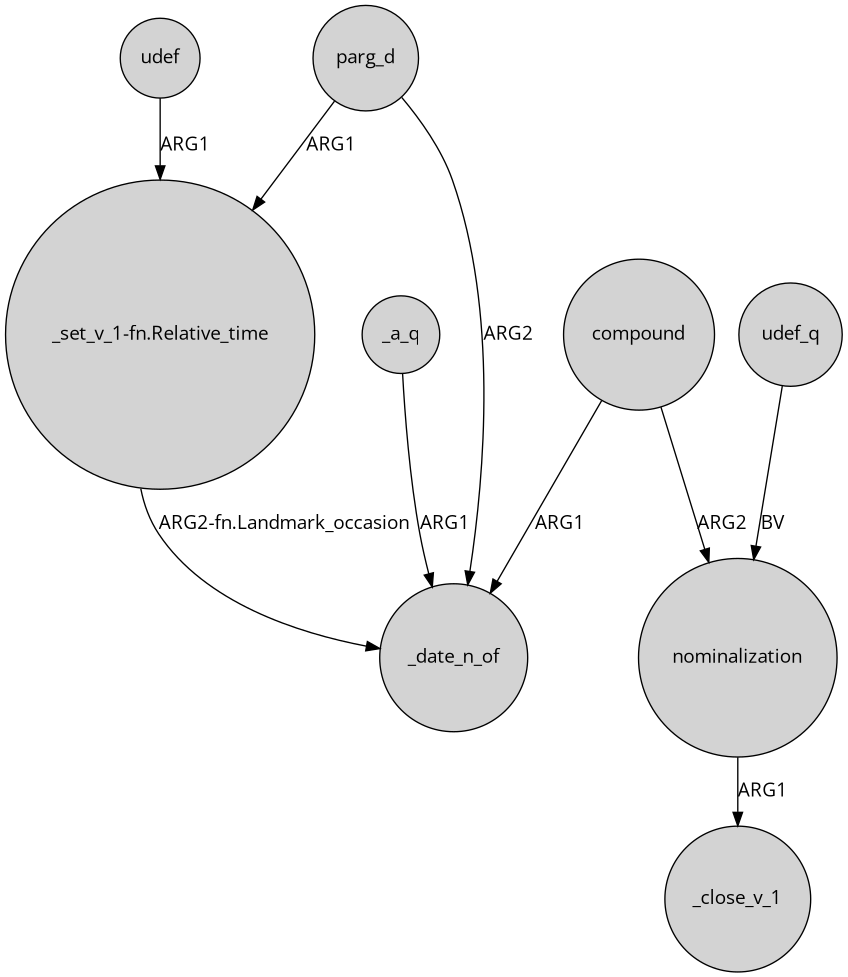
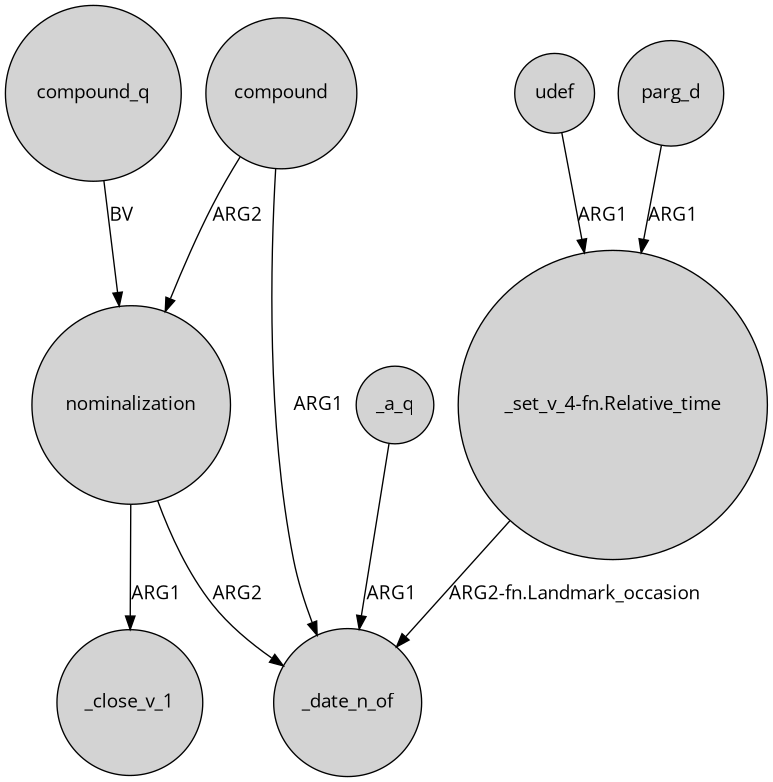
(481, 326) -> (201, 589)
(160, 335) -> (613, 405)
(791, 335) -> (93, 93)
